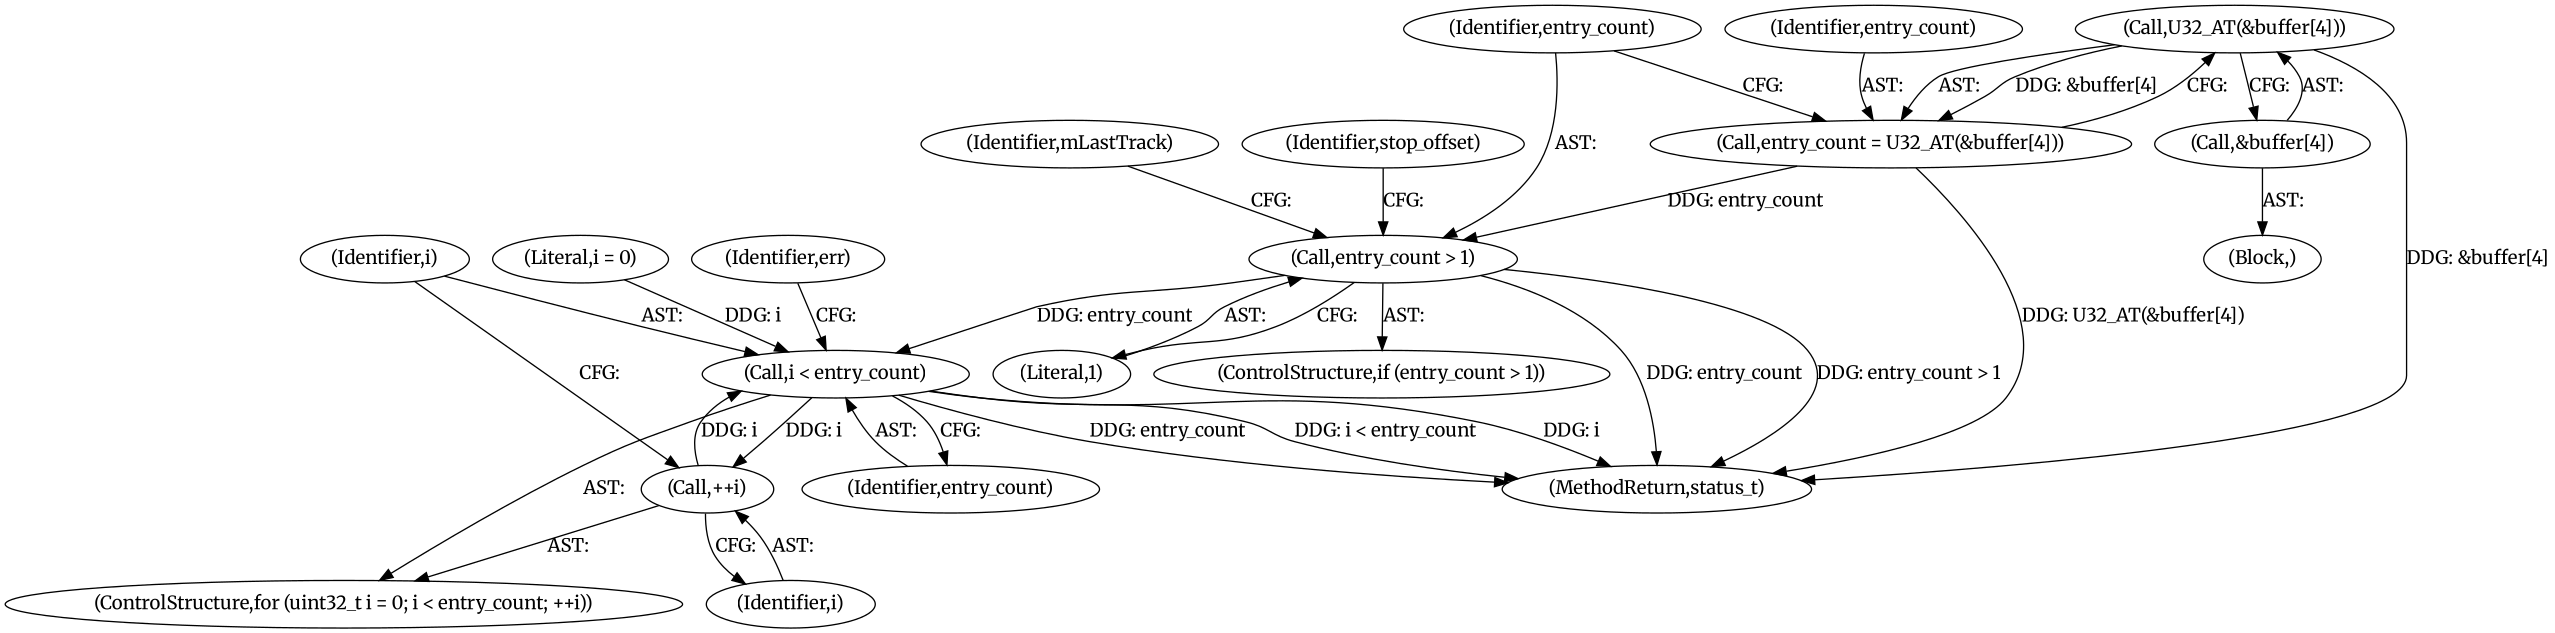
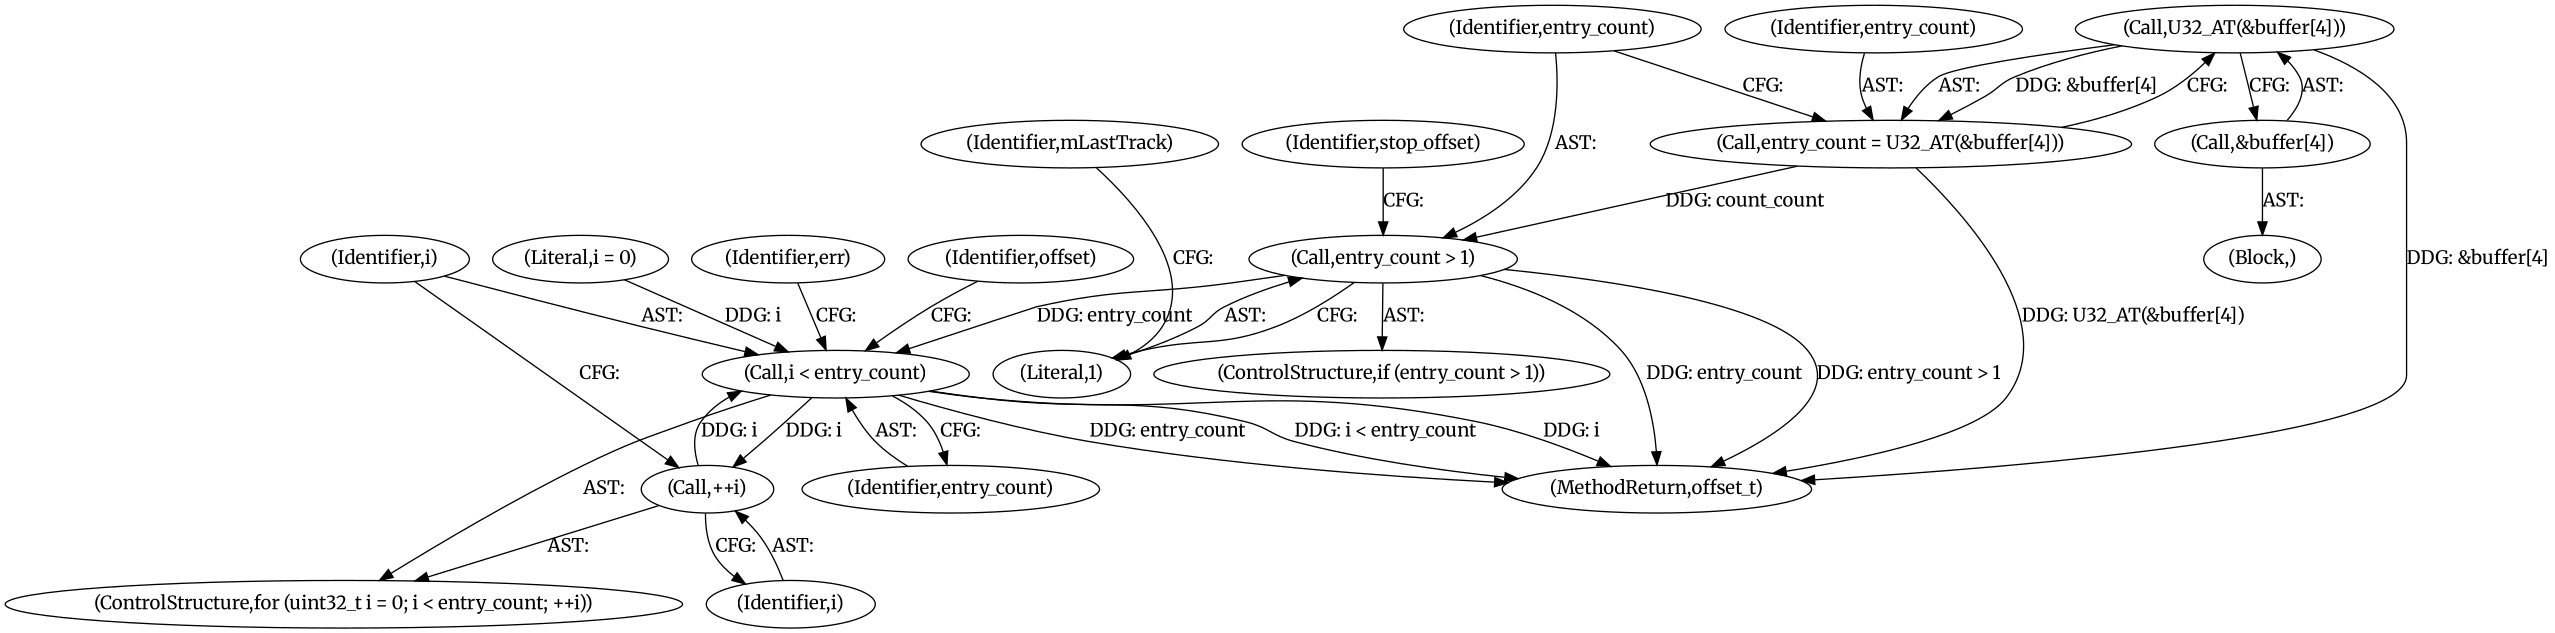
(1221, 199) -> (1165, 258)
(1745, 202) -> (1745, 202)
none -> (1021, 259)
(1657, 489) -> (1657, 489)
